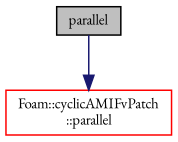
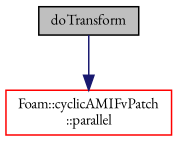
(89, 21) -> (89, 21)
